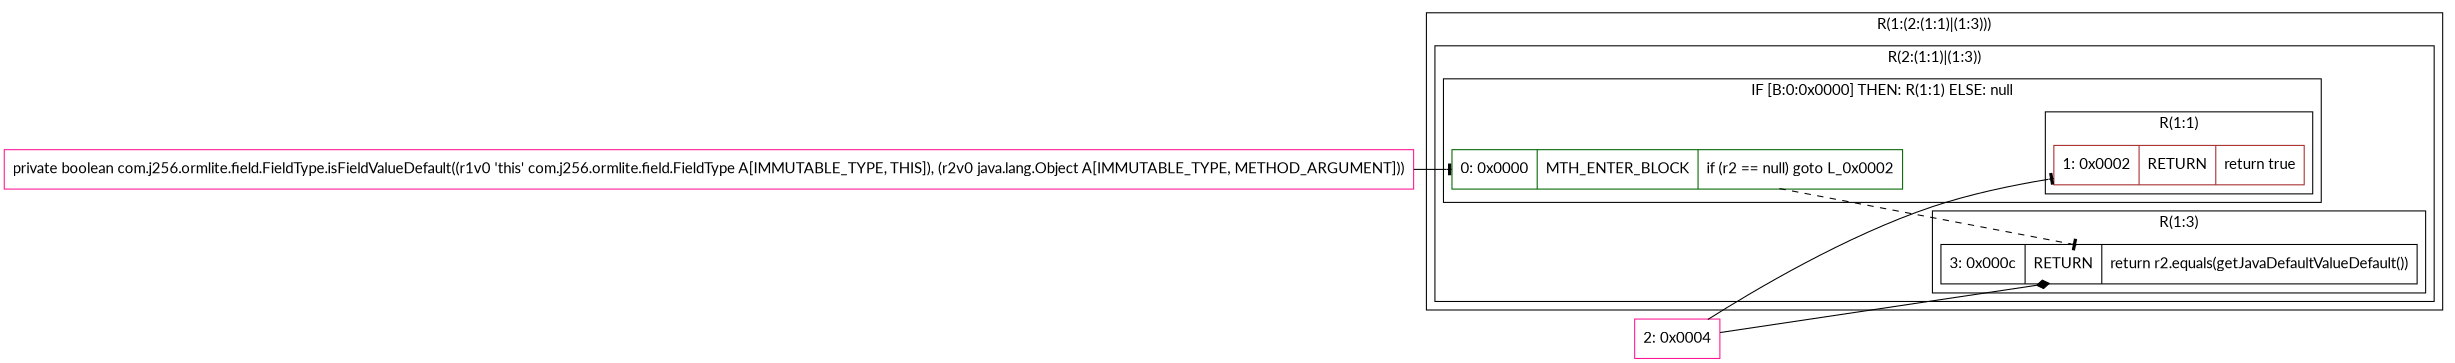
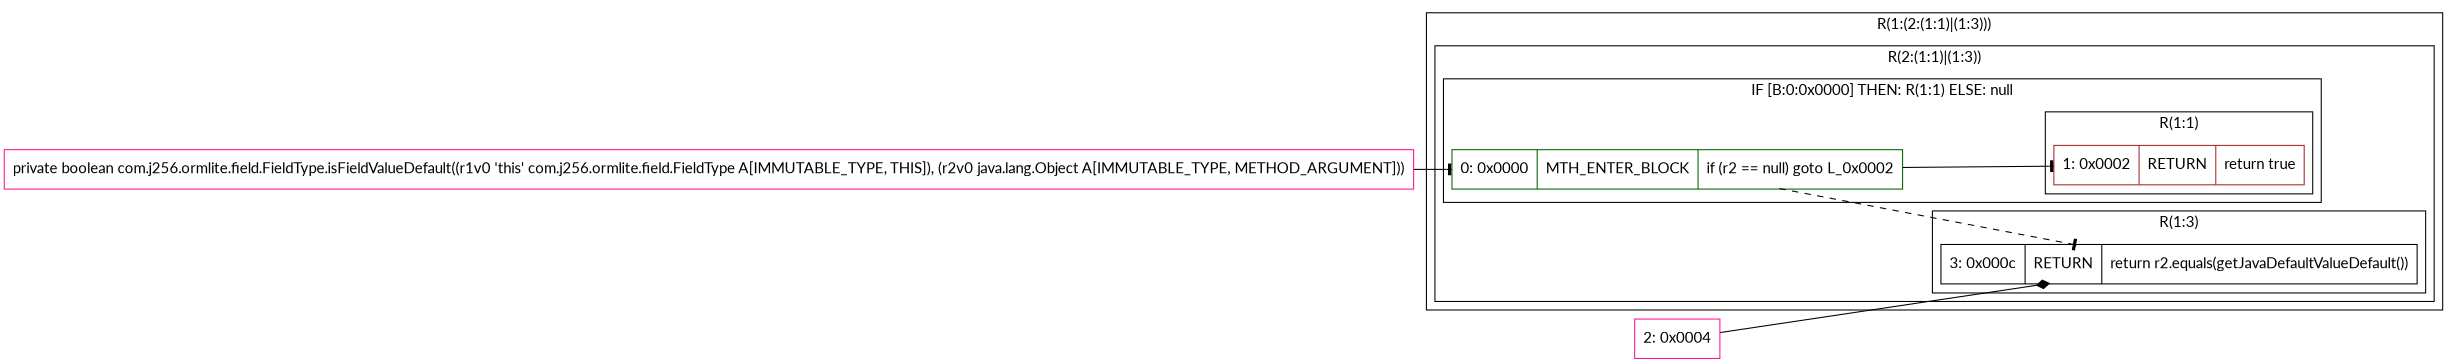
(1871, 231) -> (1976, 167)
